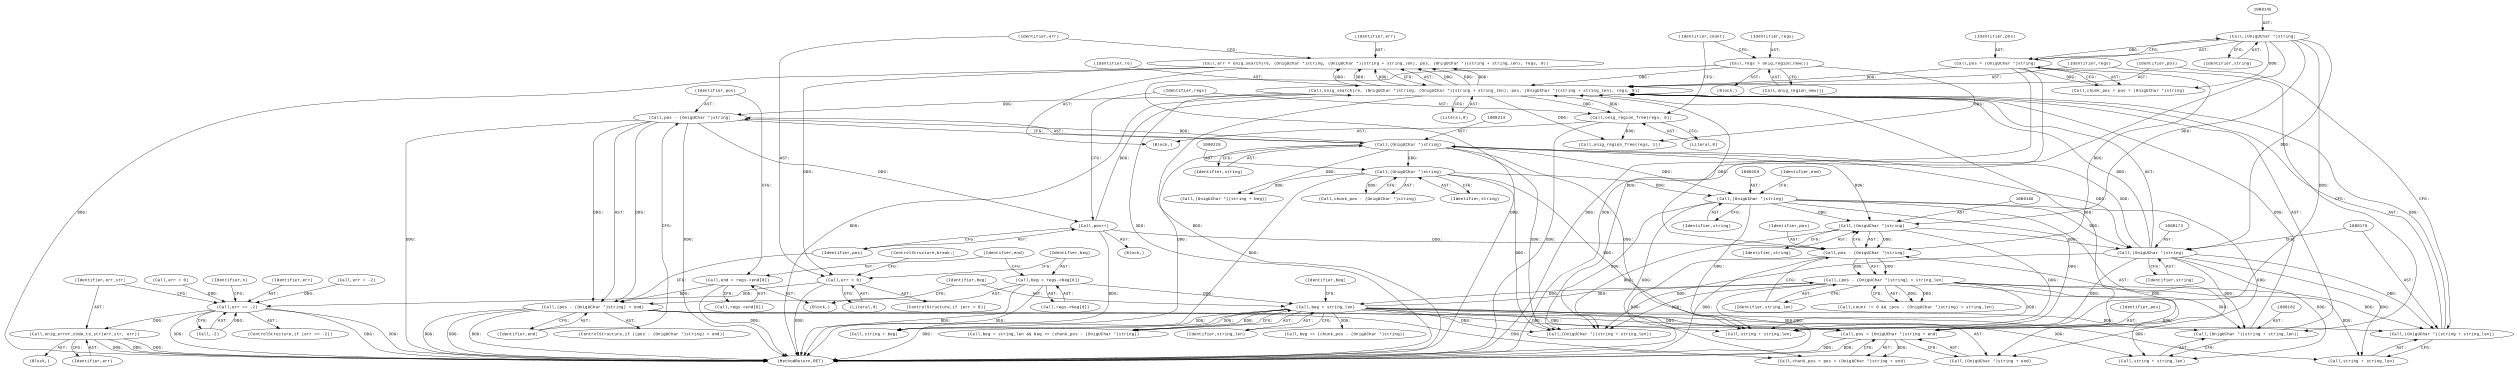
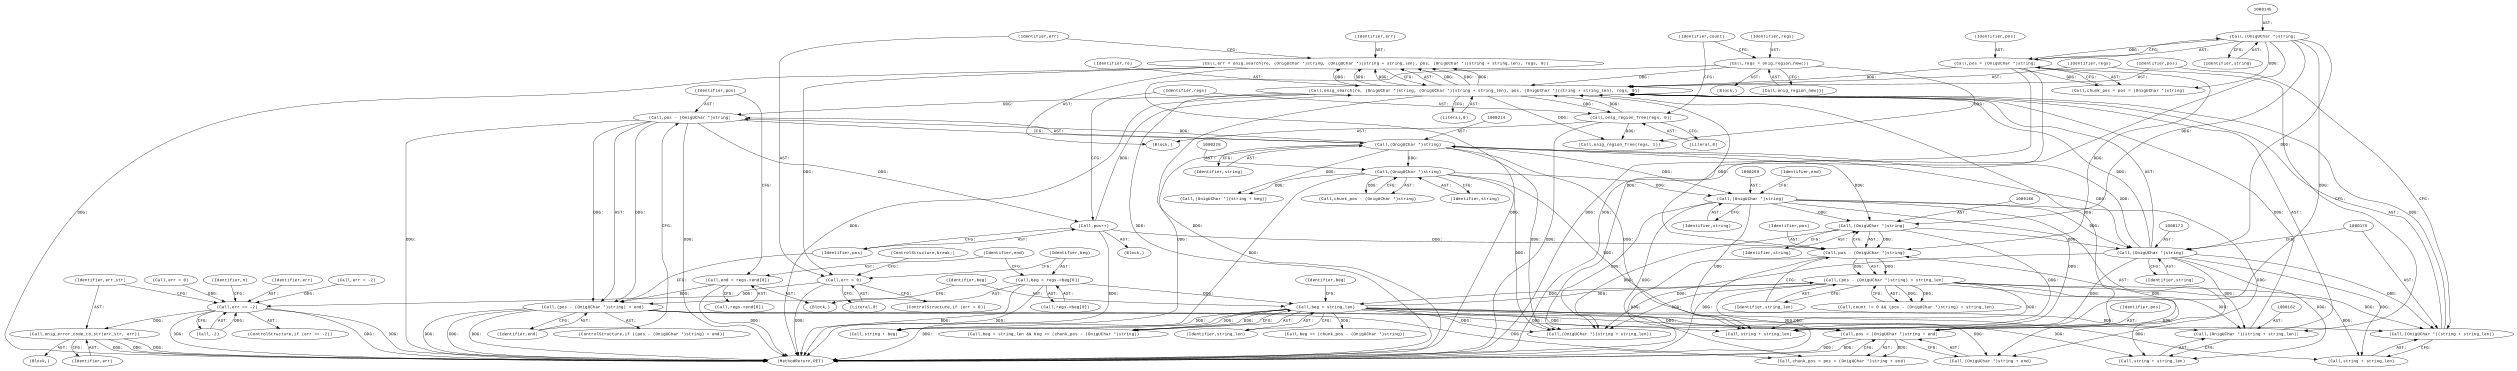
(908, 294) -> (908, 294)
(1981, 334) -> (1981, 334)
